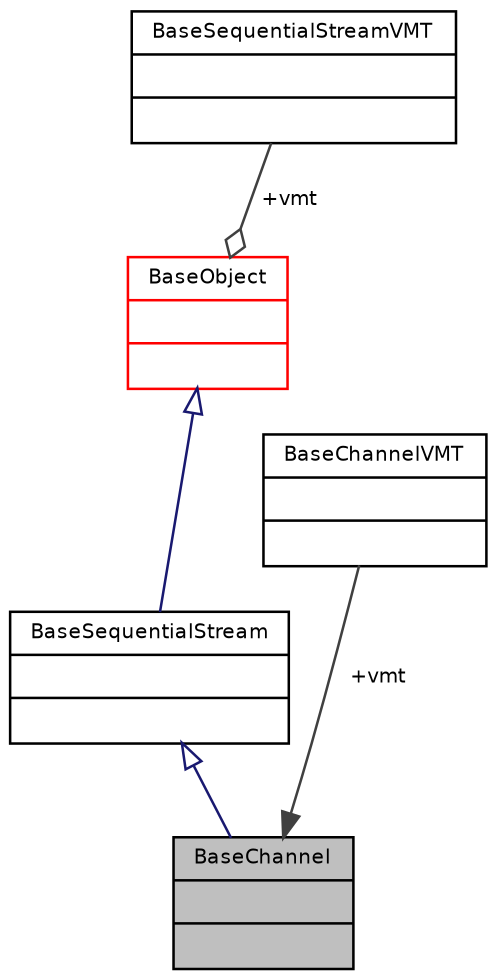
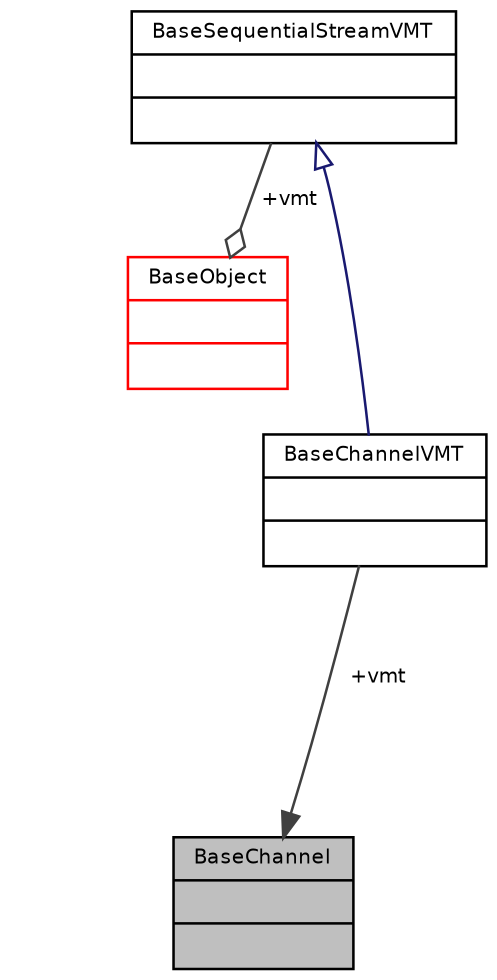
none -> (351, 301)
(149, 678) -> none
